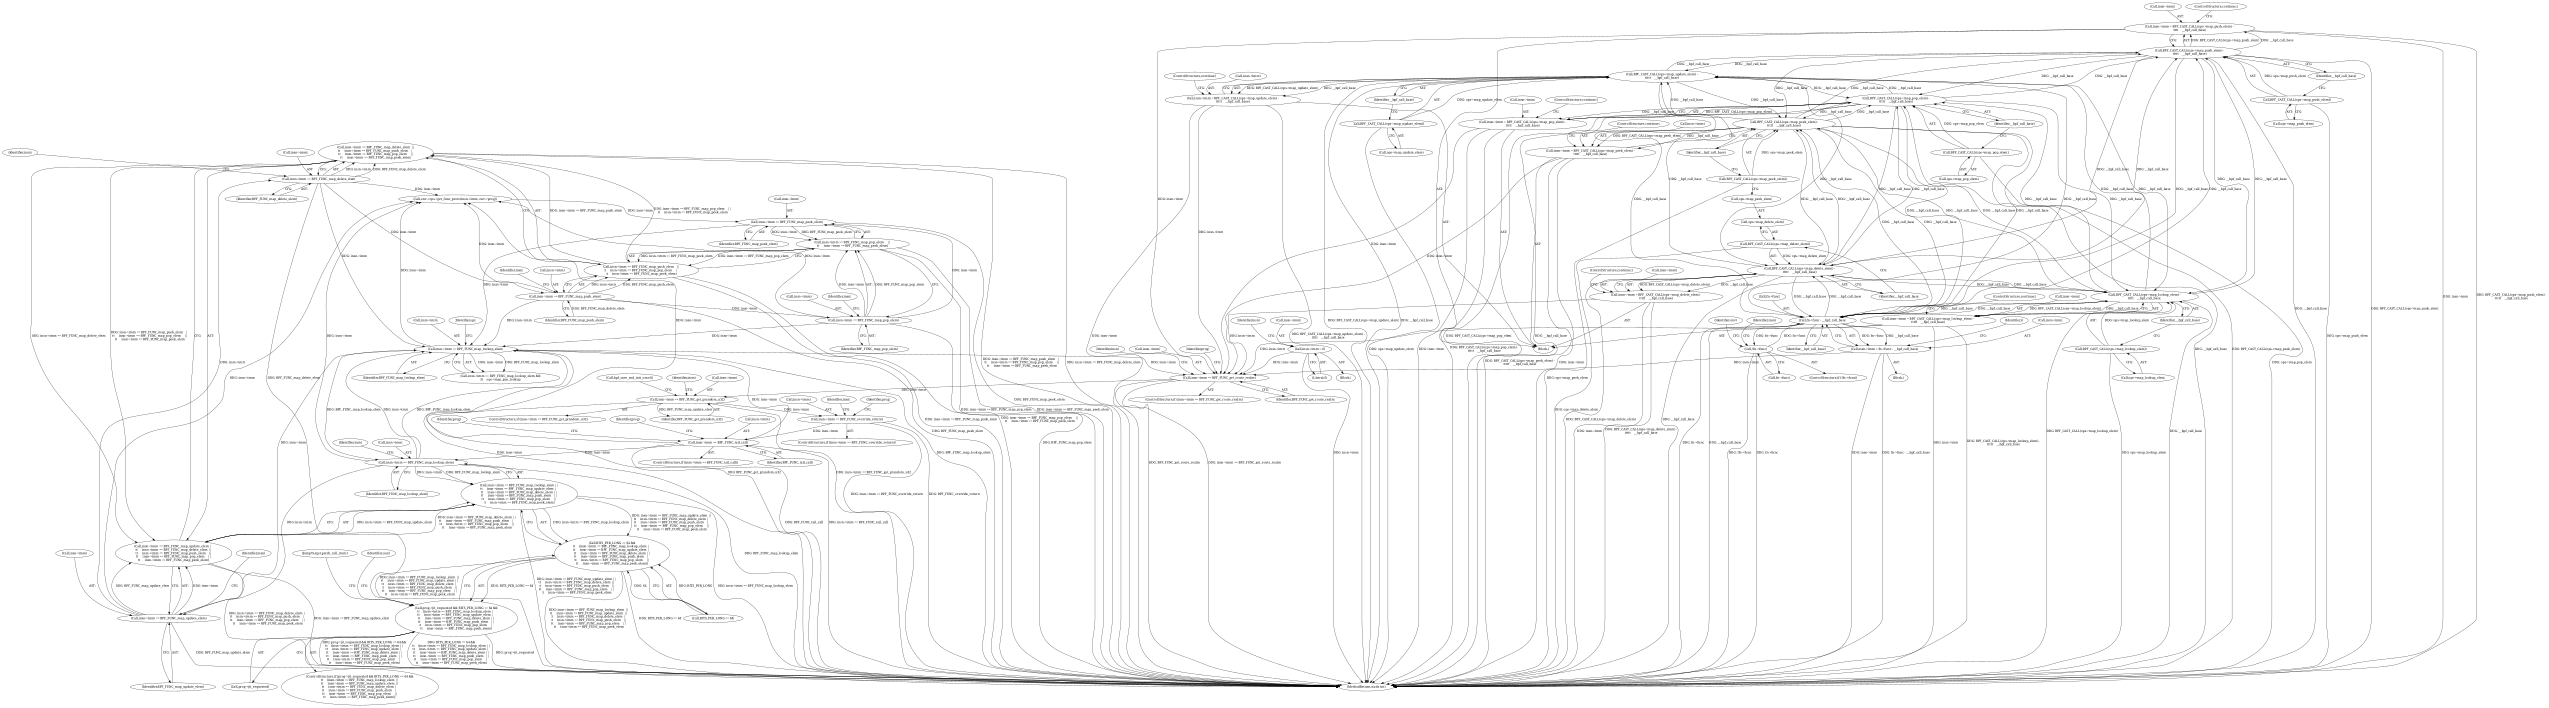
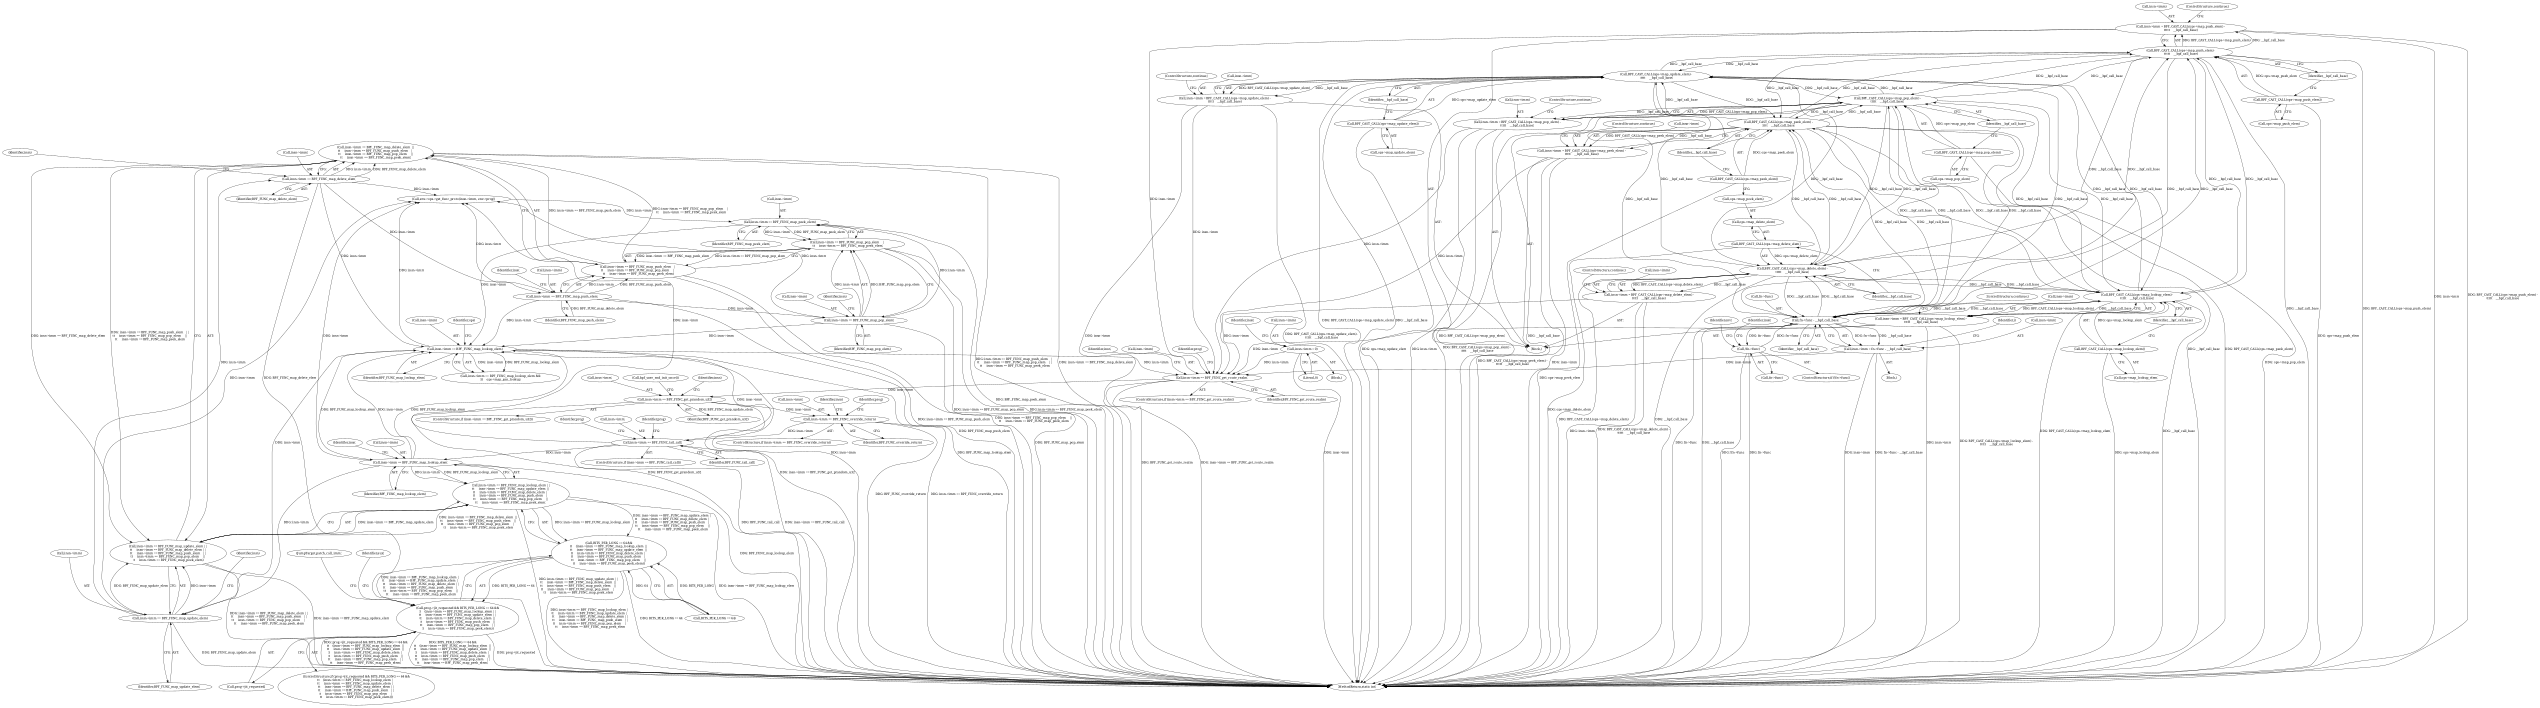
(1974, 169) -> (1966, 169)
none -> (893, 443)
